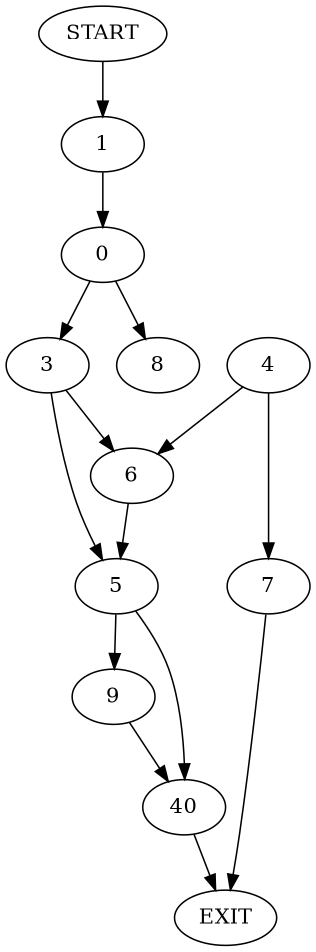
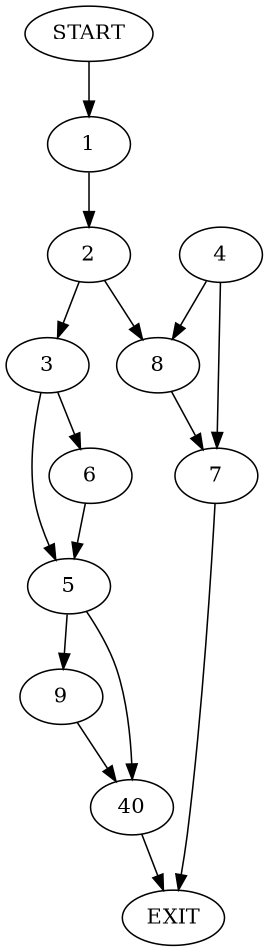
(103, 255) -> (89, 255)
none -> (184, 414)
(207, 416) -> (193, 303)
